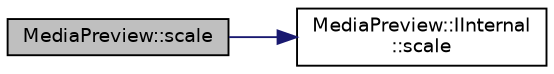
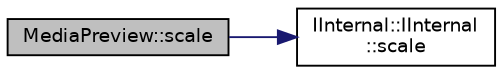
(422, 37) -> (396, 37)
